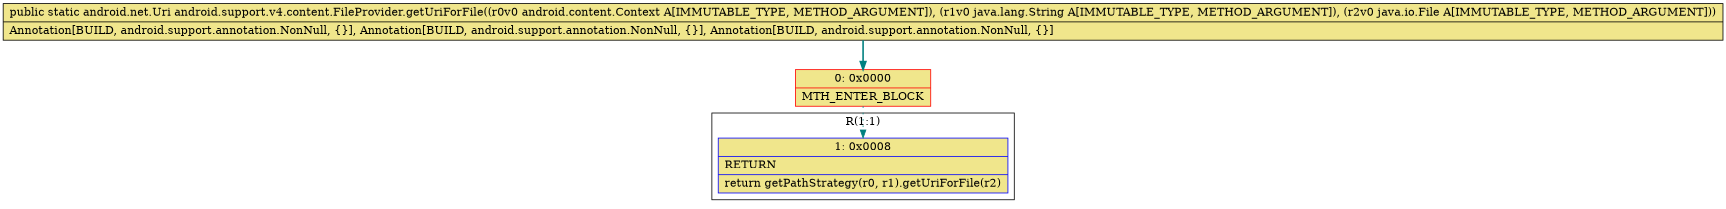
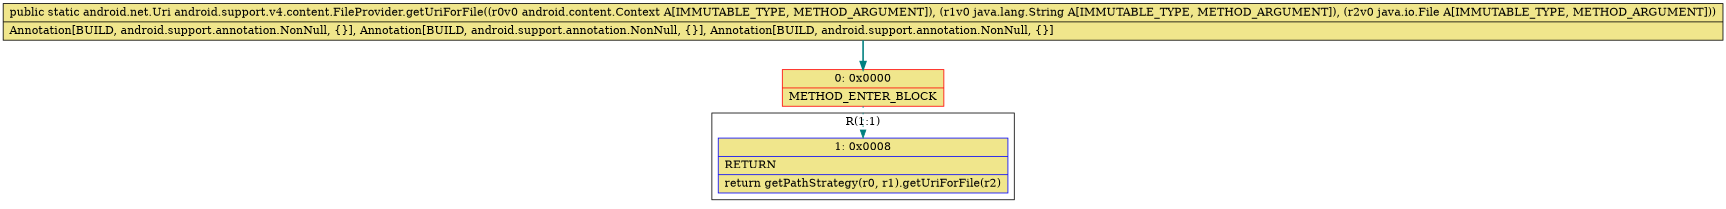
(863, 97) -> (863, 97)
